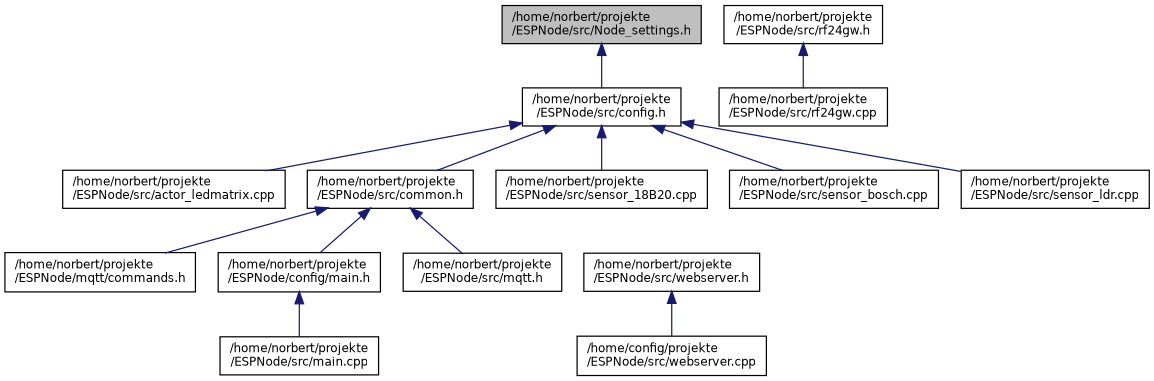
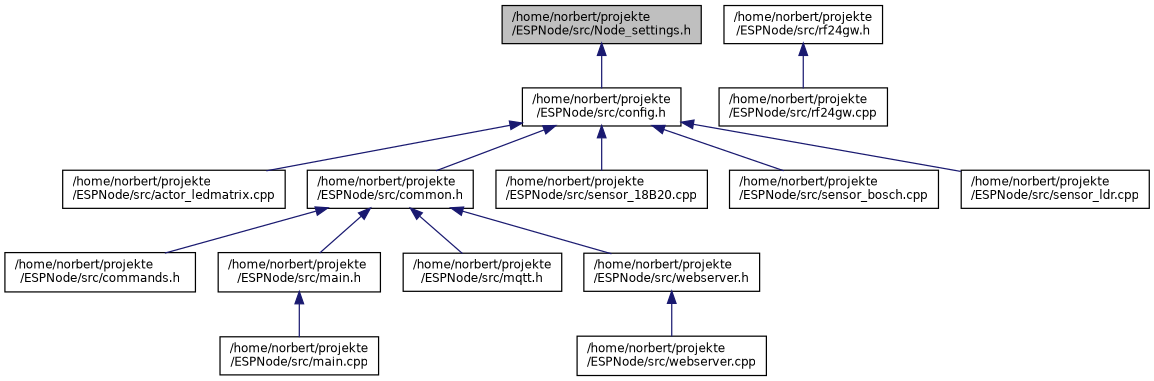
none -> (537, 233)
(100, 272) -> (100, 272)
(299, 272) -> (299, 272)
(672, 356) -> (672, 356)
